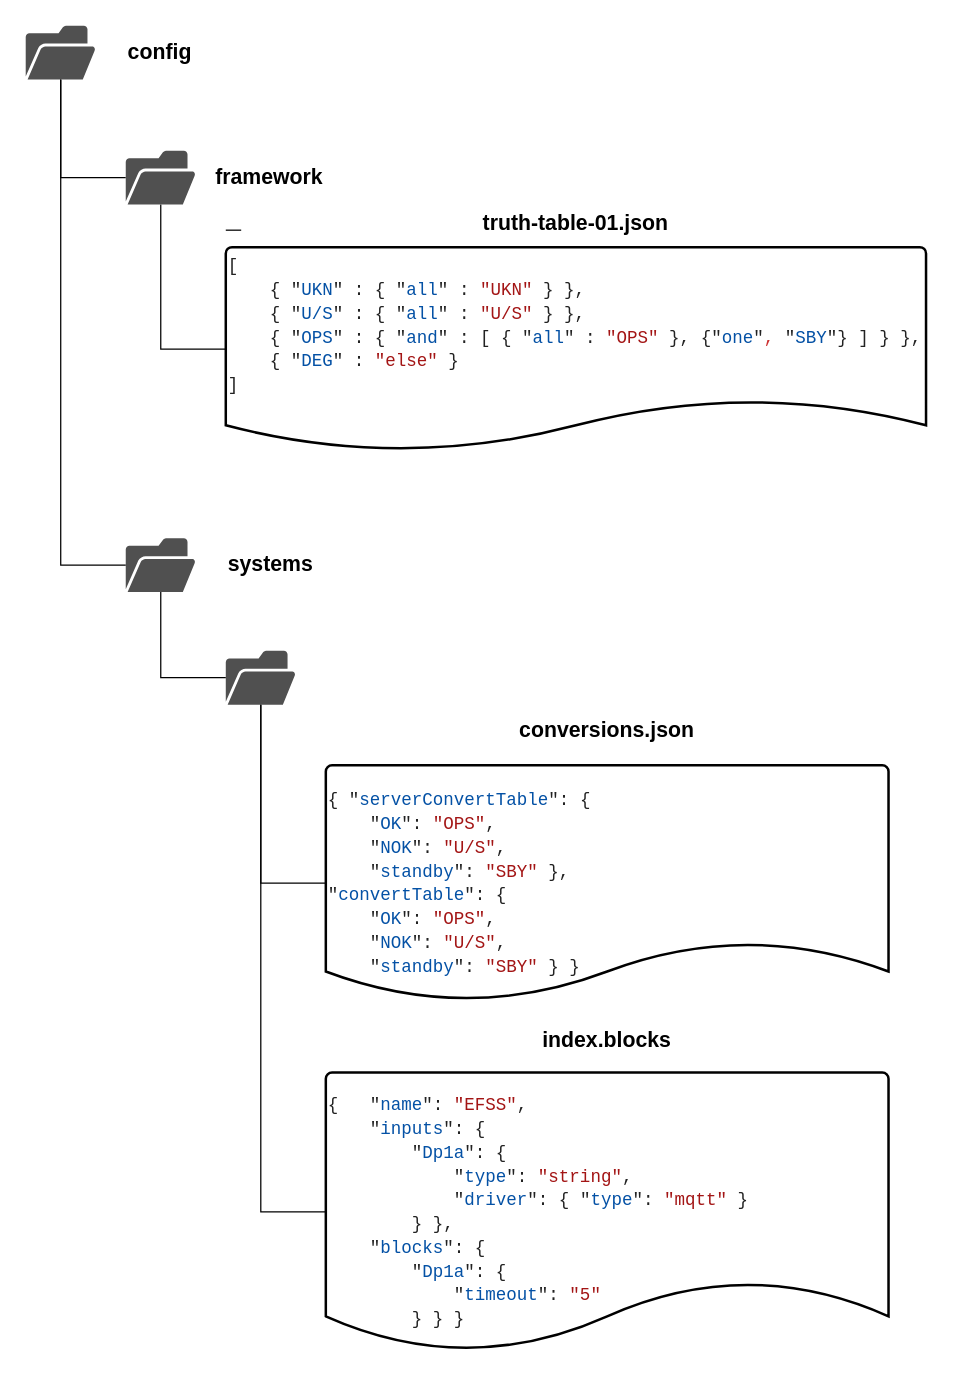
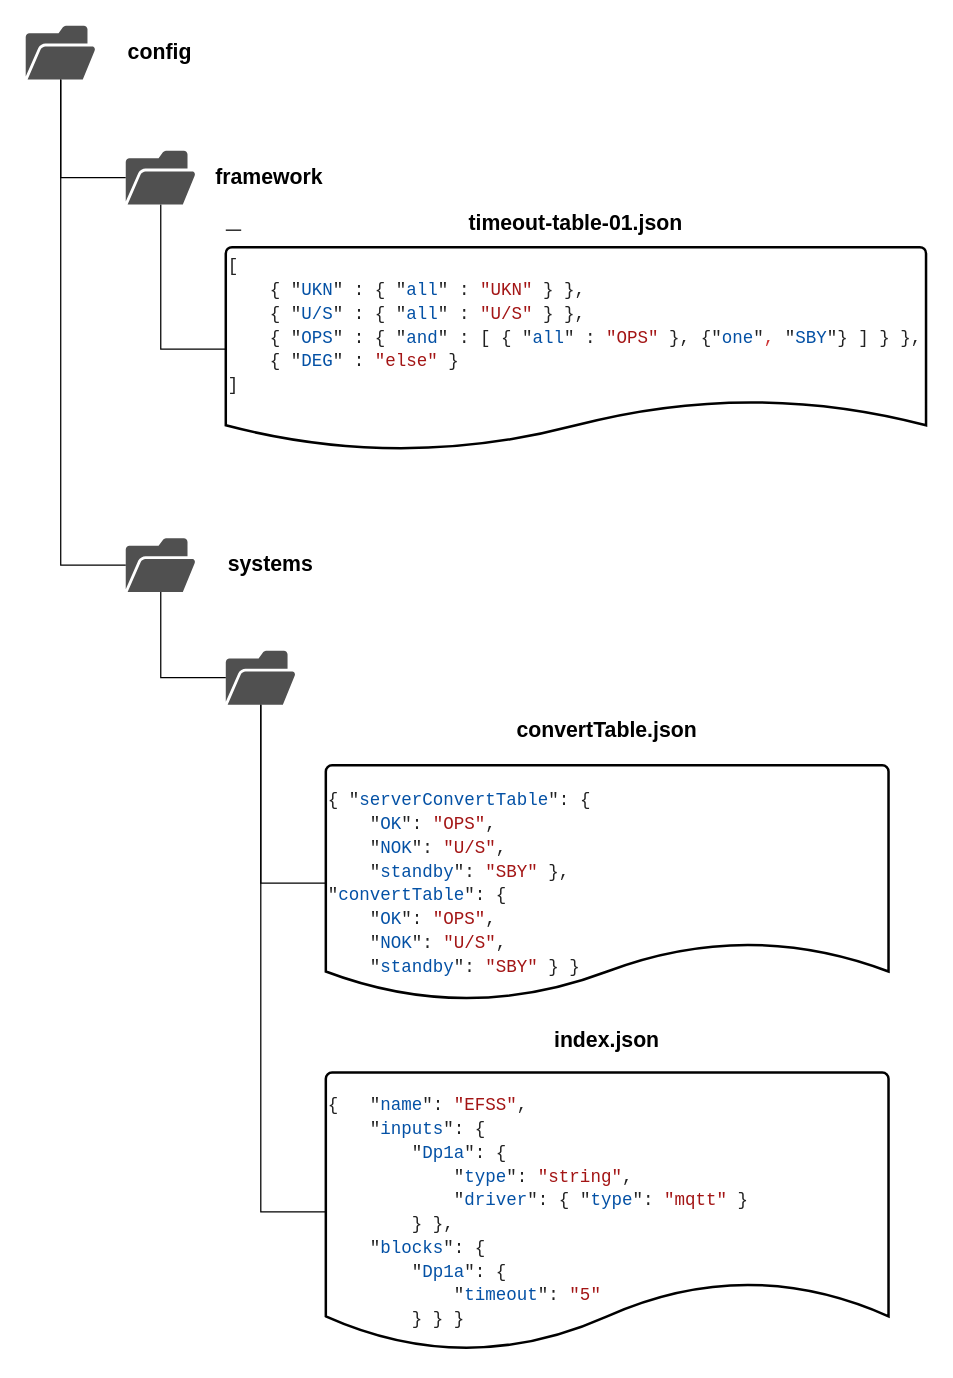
(576, 224) -> (576, 224)
(607, 731) -> (607, 731)
(607, 1041) -> (607, 1041)
